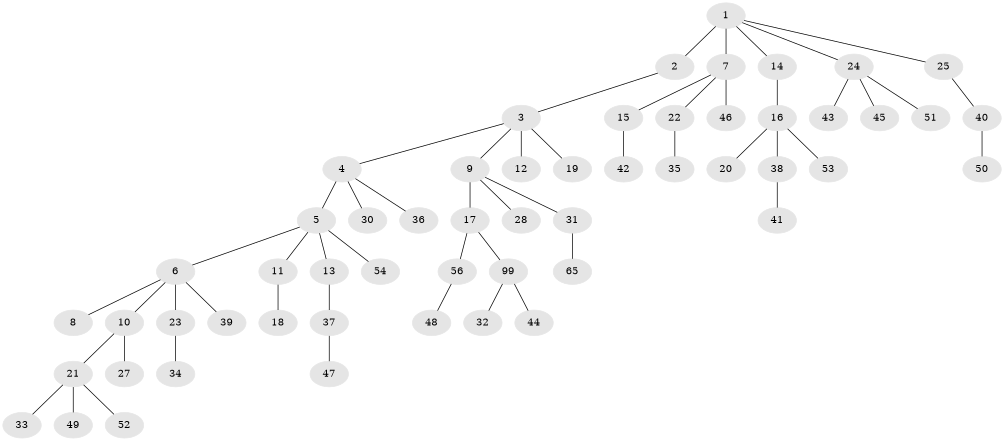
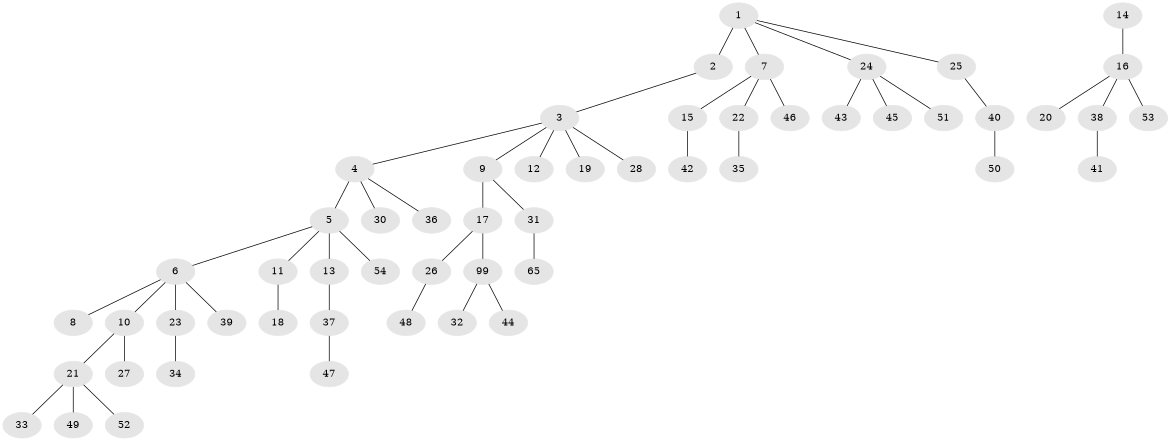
(752, 41) -> none
(496, 195) -> (598, 144)
(457, 272) -> (432, 272)
